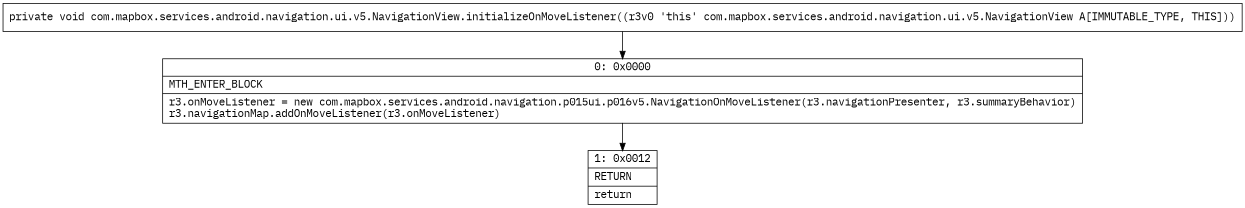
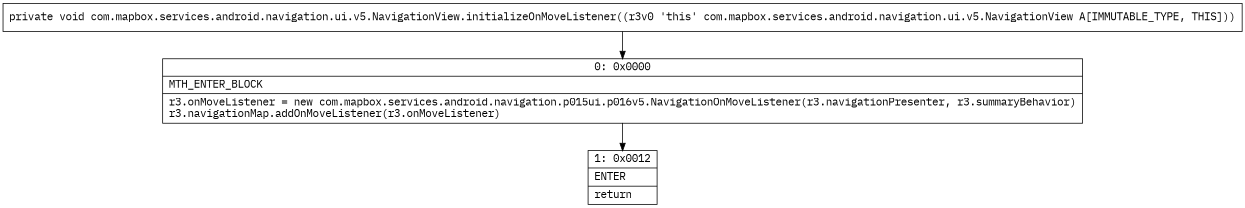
(613, 177) -> (610, 177)
